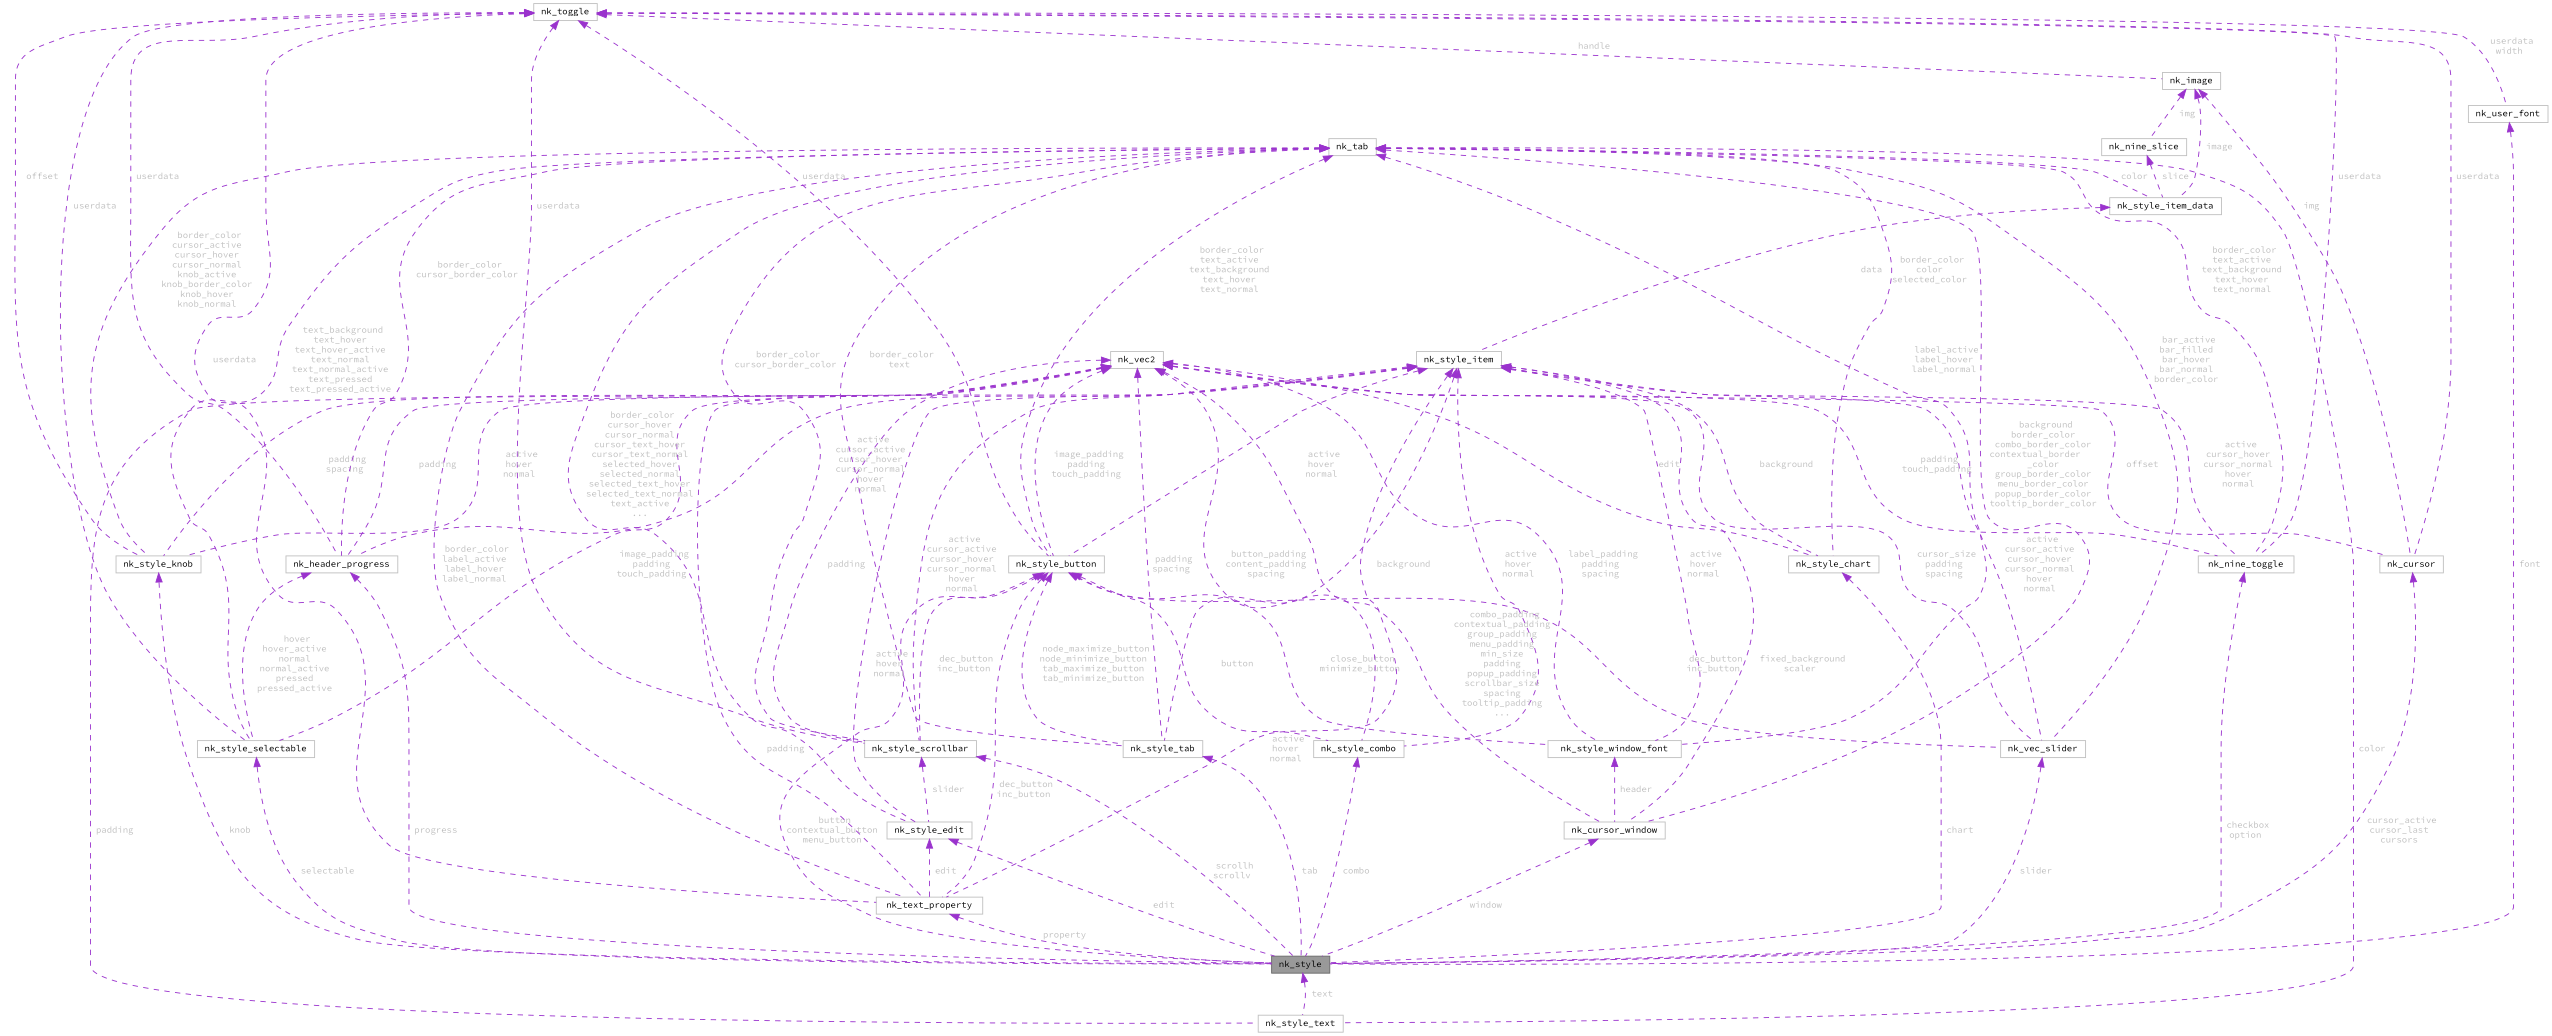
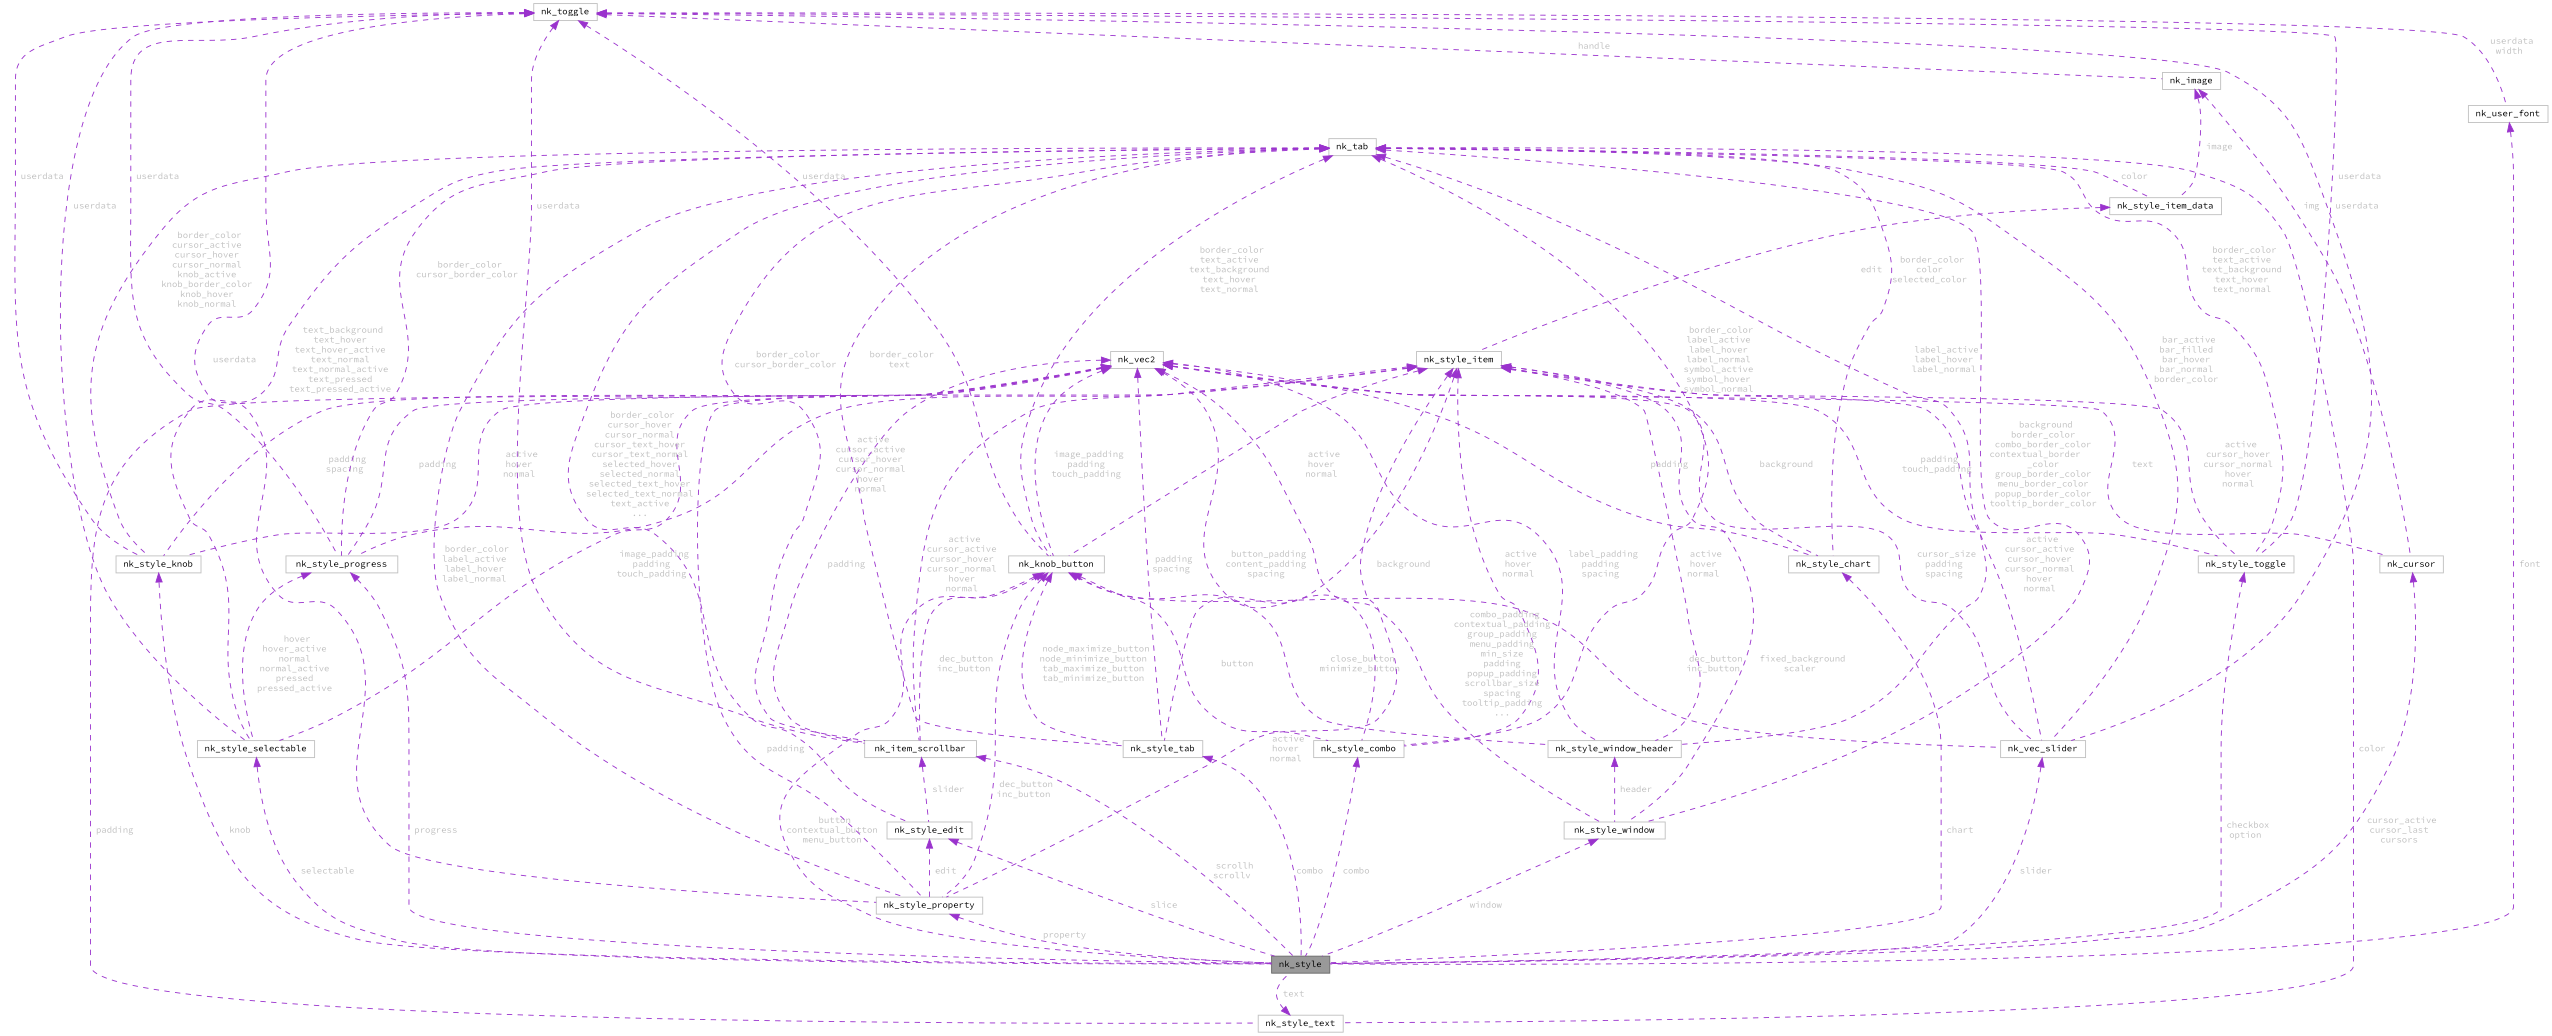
(2366, 39) -> (1848, 42)
(2144, 147) -> none
(40, 177) -> (40, 177)
(1869, 270) -> (1869, 270)
(946, 406) -> none
none -> (1708, 462)
(1667, 465) -> (1667, 465)
(2140, 465) -> (2140, 465)
(342, 564) -> (342, 564)
(1057, 564) -> (1057, 564)
(2246, 564) -> (2246, 564)
(921, 749) -> (921, 749)
(1615, 749) -> (1615, 749)
(1615, 830) -> (1615, 830)
(1307, 871) -> (1307, 871)
(930, 906) -> (930, 906)
(1162, 906) -> (1162, 906)
(1305, 999) -> (1277, 990)
